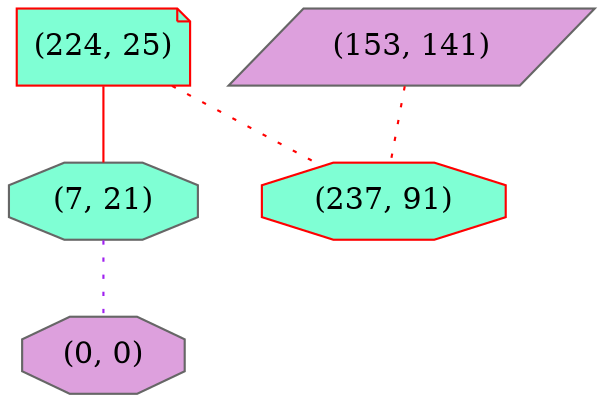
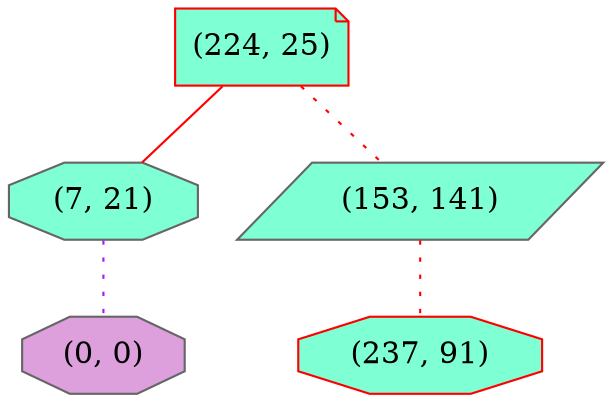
(412, 47) -> (420, 201)
(247, 126) -> (341, 124)
